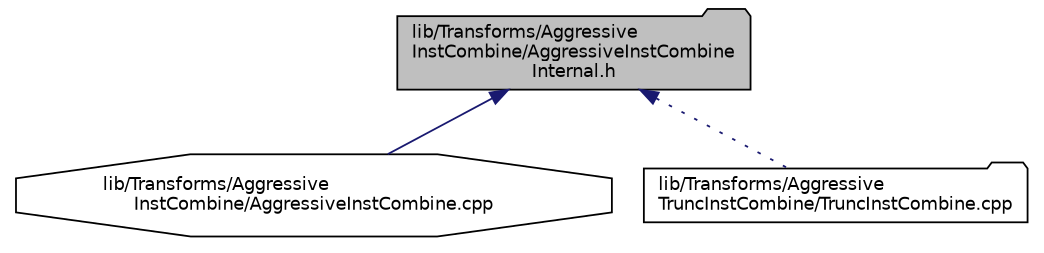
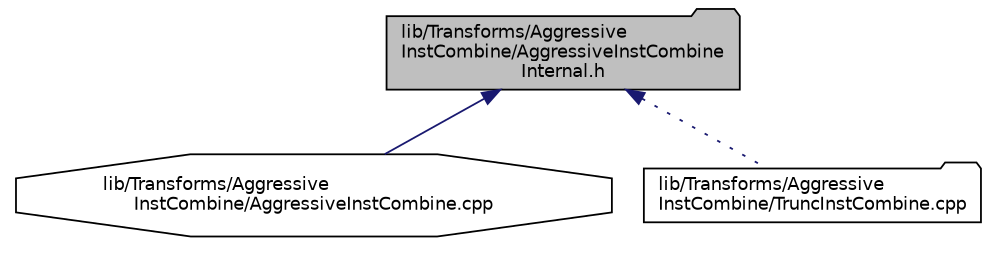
(836, 195) -> (812, 195)
